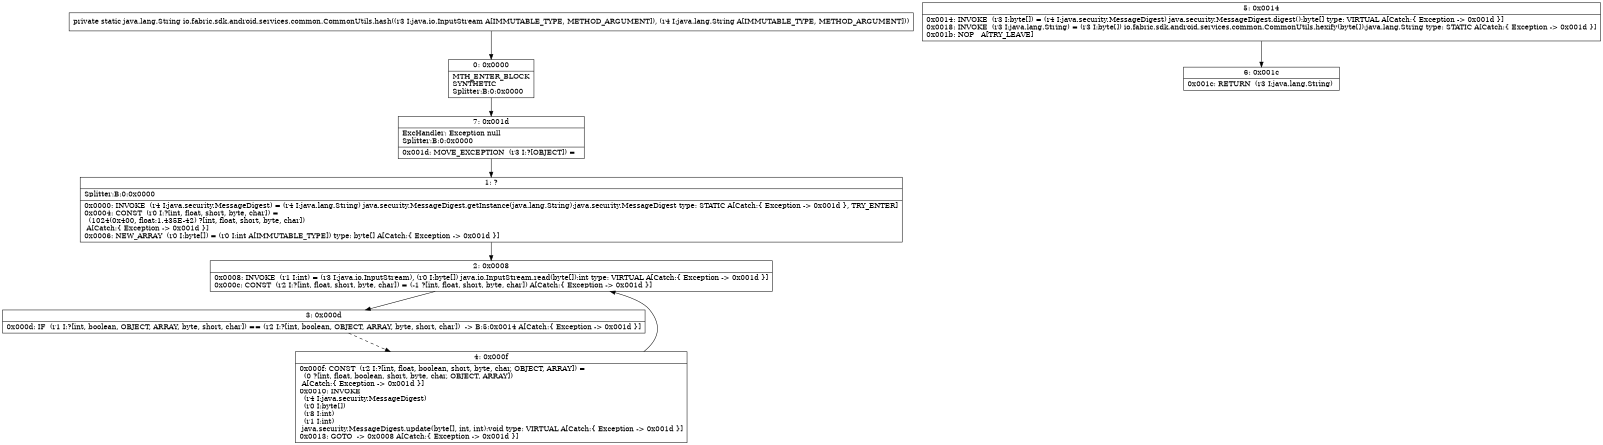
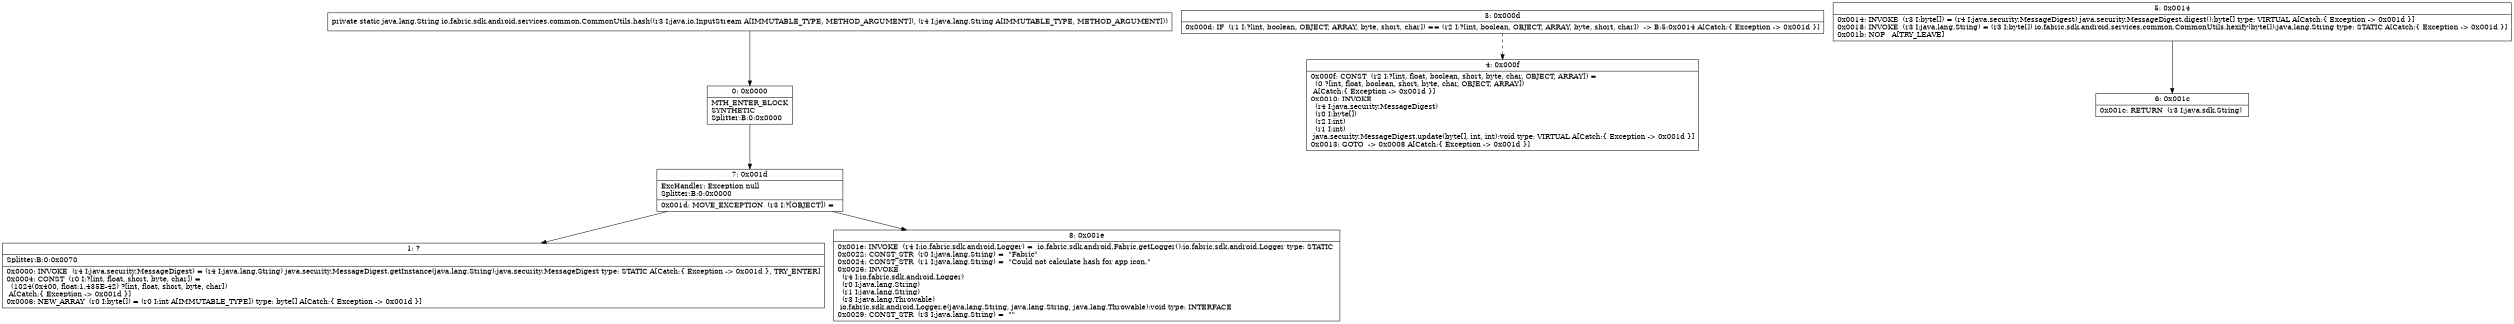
(1261, 84) -> (2172, 111)
(120, 194) -> (42, 260)
(491, 276) -> none
none -> (1087, 276)
(317, 414) -> (1328, 122)
